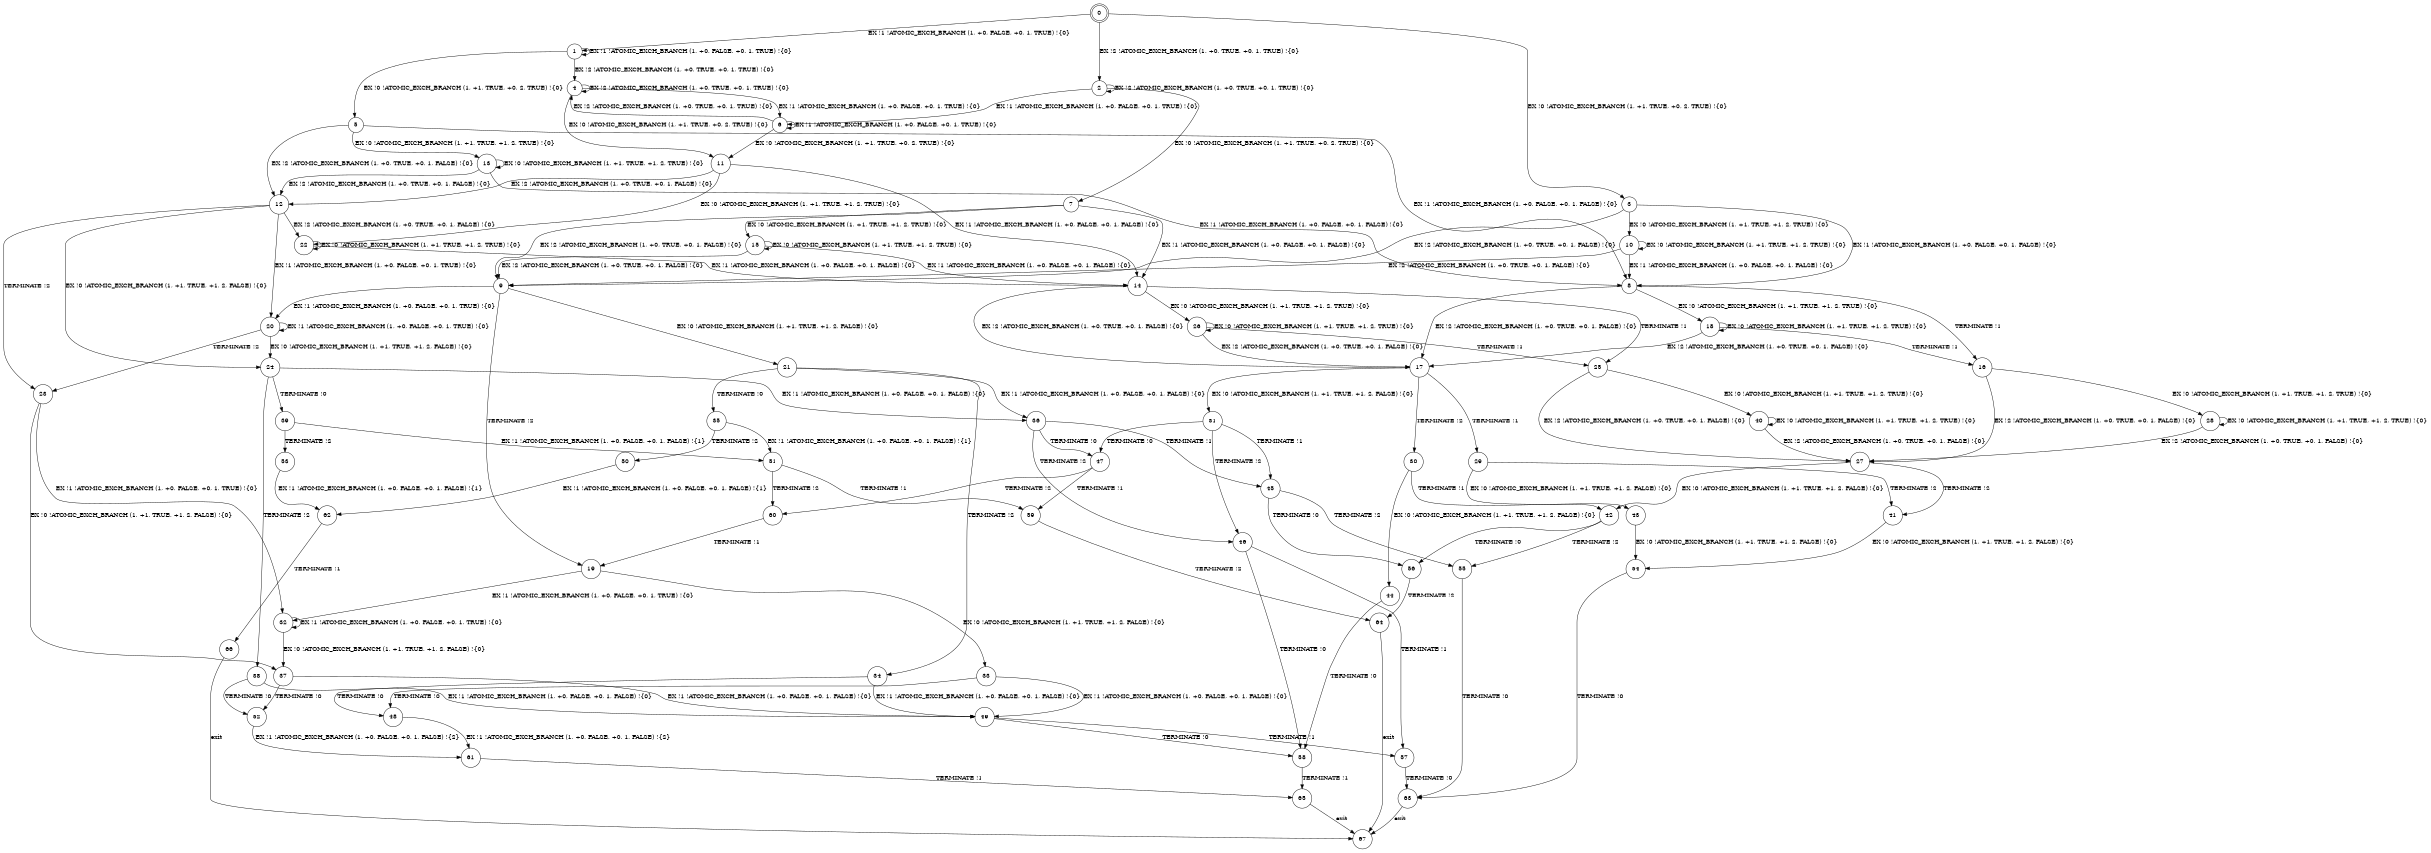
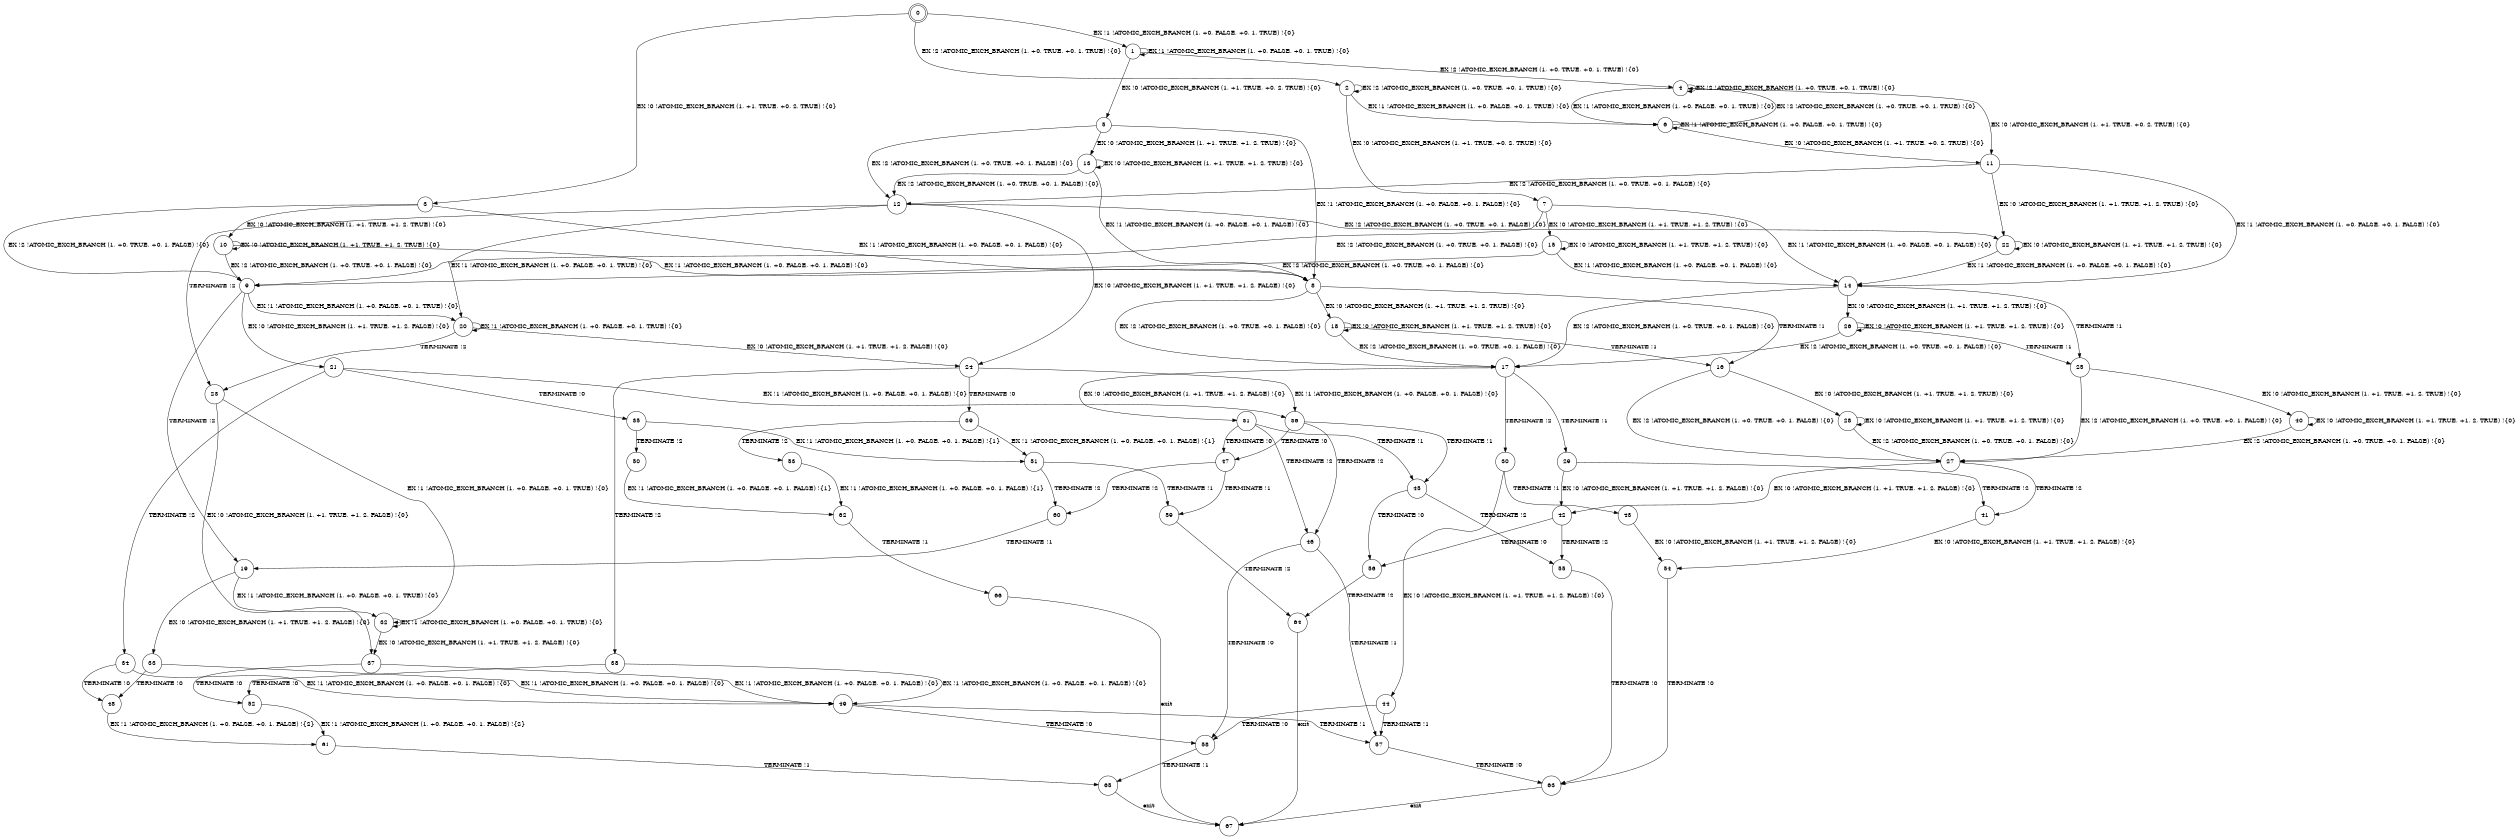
none -> (1383, 723)
